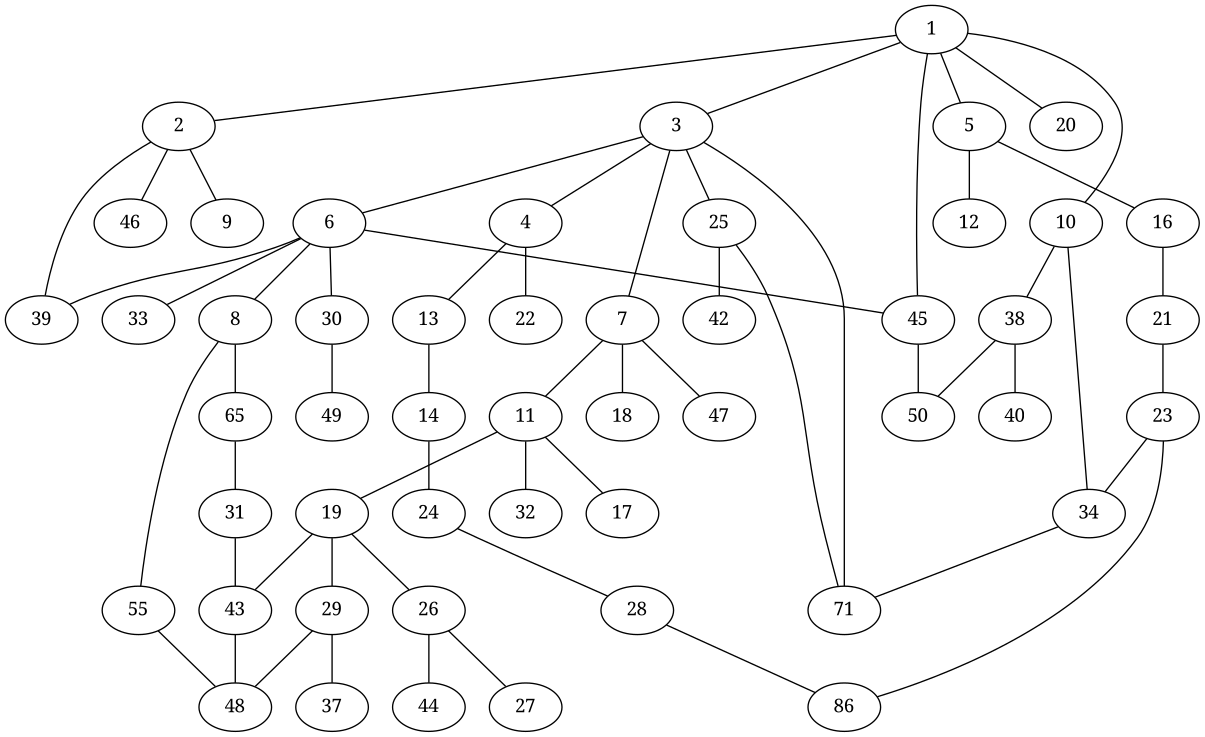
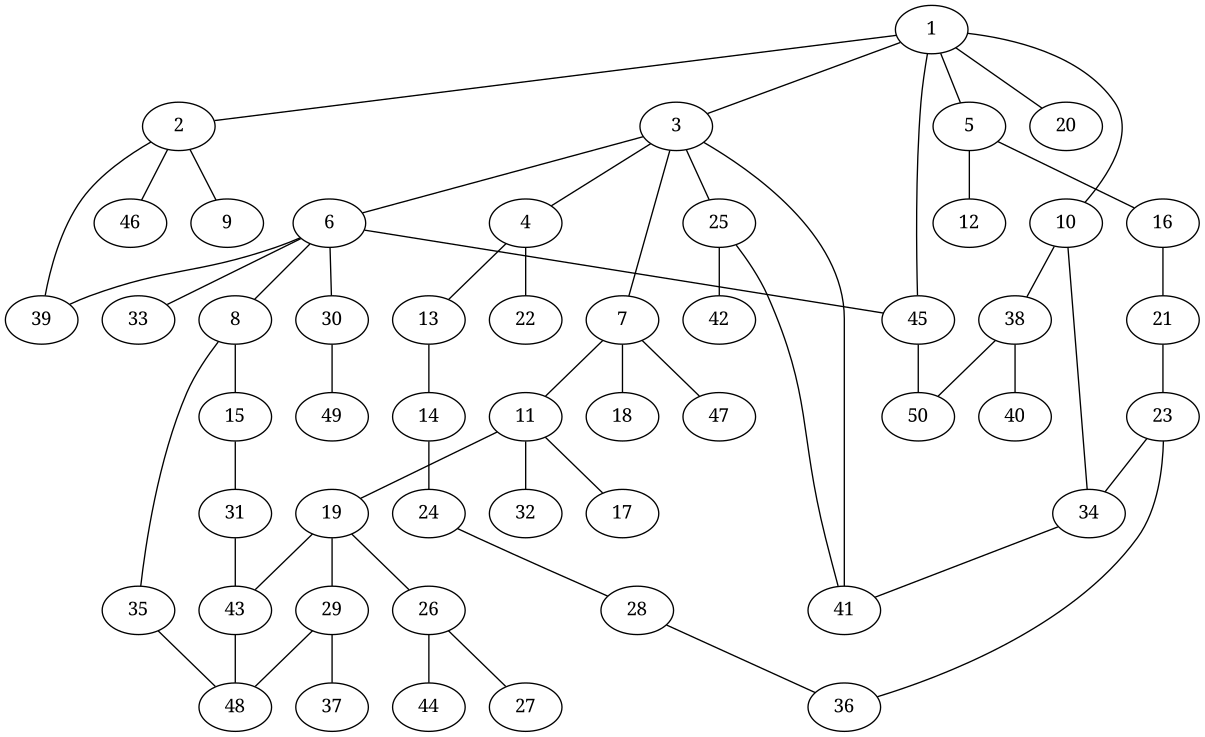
(235, 417) -> (235, 417)
(138, 610) -> (138, 610)
(844, 610) -> (844, 610)
(844, 707) -> (844, 707)
